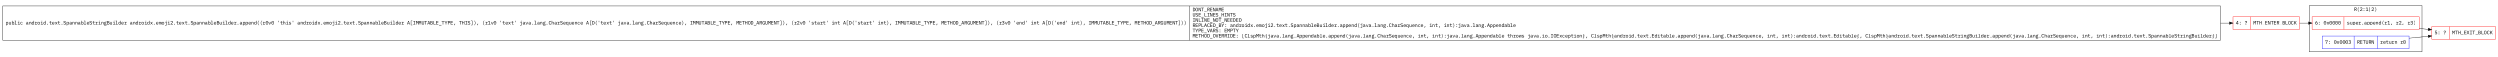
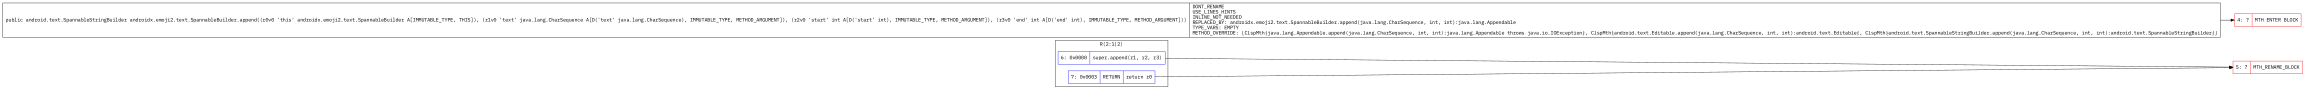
(2304, 23) -> none
(2366, 23) -> (1112, 58)
(2472, 33) -> (2277, 67)
